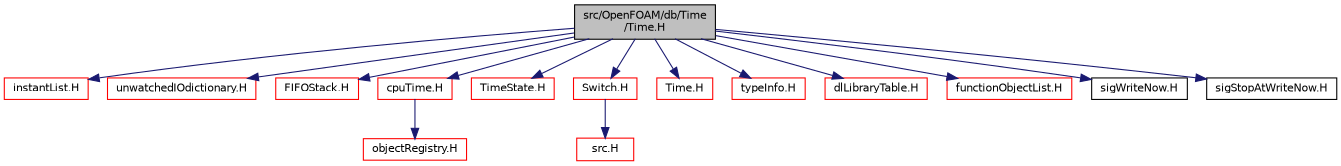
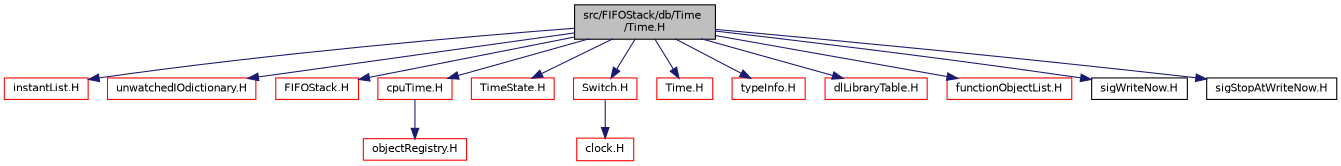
(645, 22) -> (645, 22)
(605, 149) -> (605, 149)
